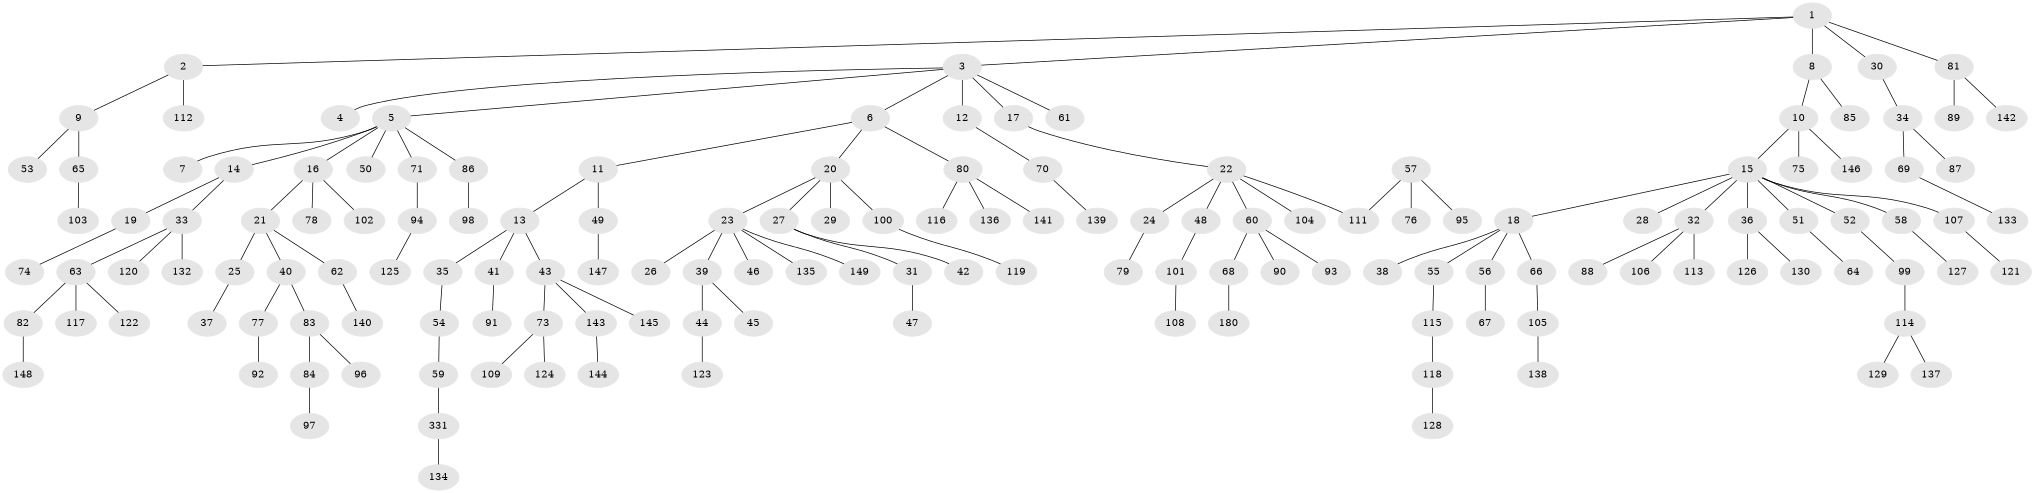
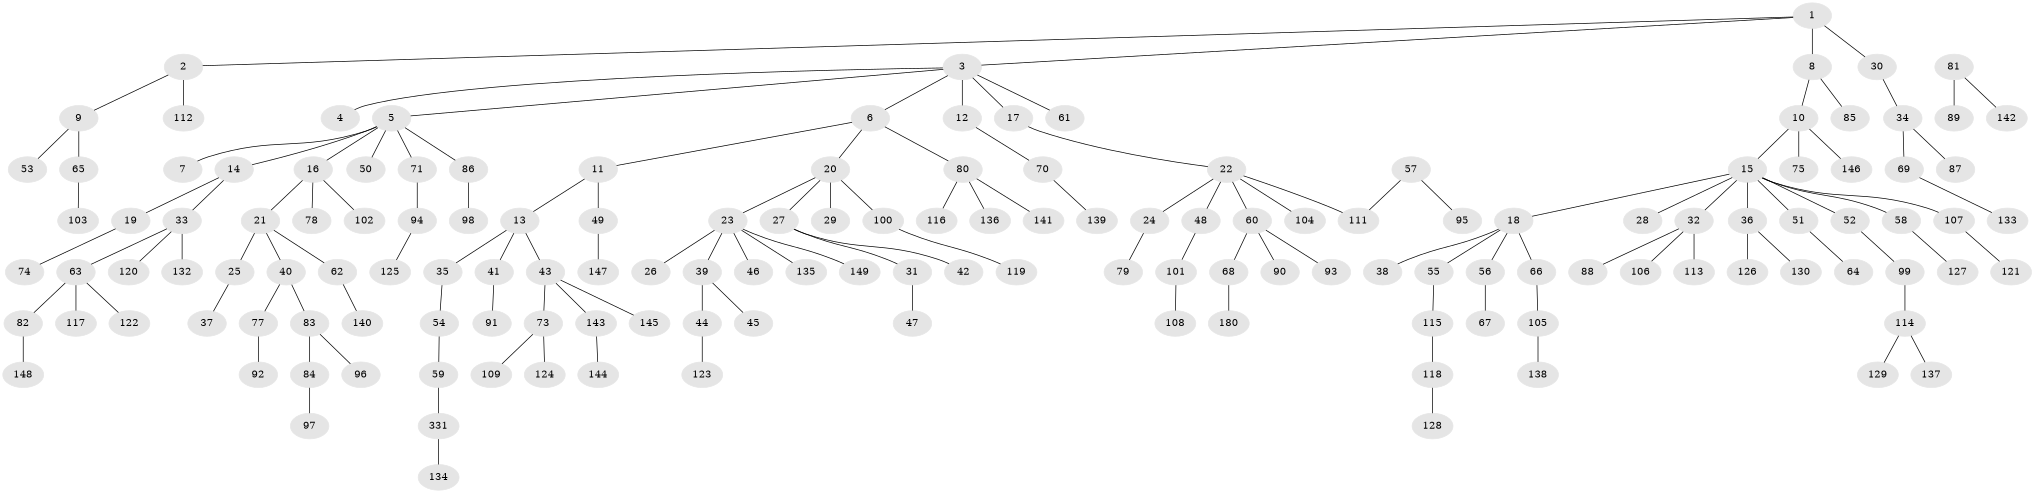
(1883, 41) -> none
(1411, 221) -> none
